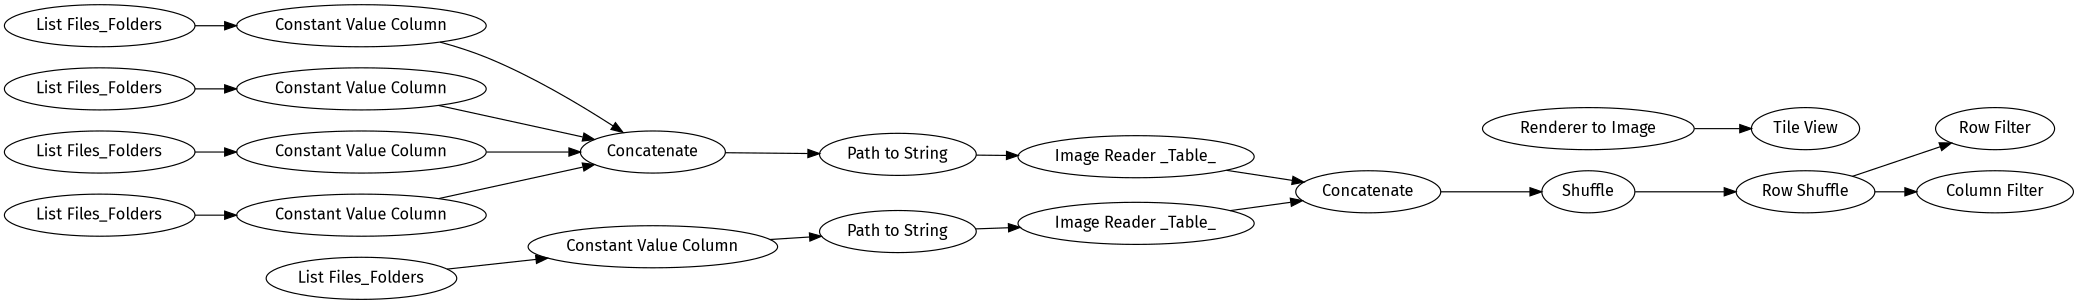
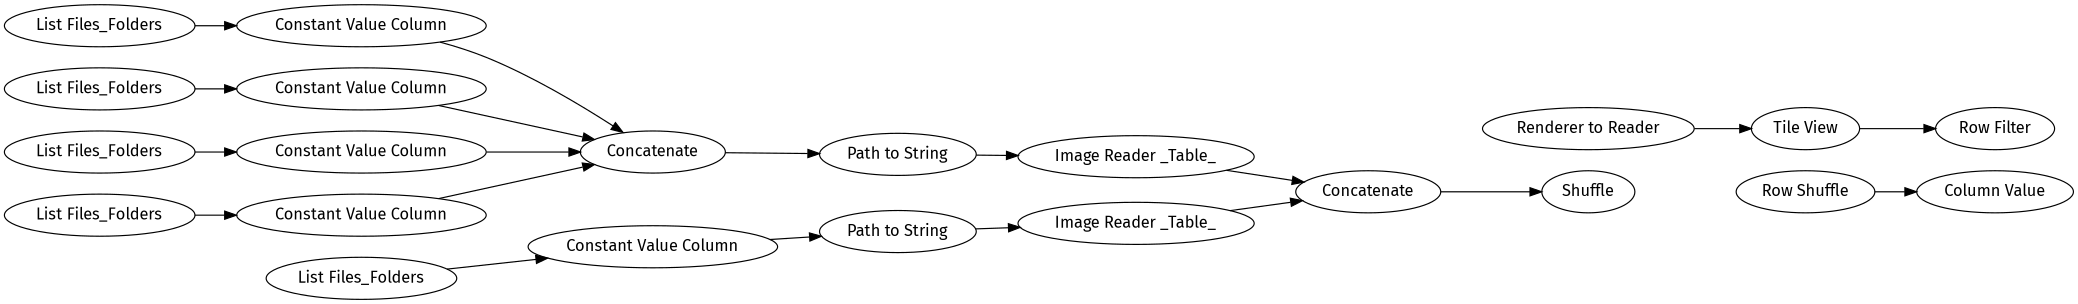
(1588, 129) -> (1588, 129)
(1896, 162) -> (1892, 129)
(1680, 192) -> none
(1995, 192) -> (1995, 192)
